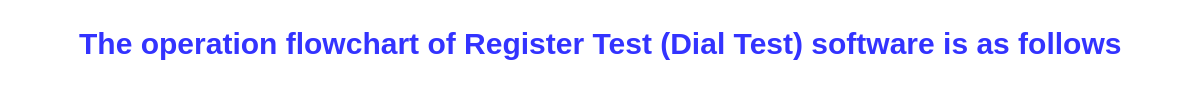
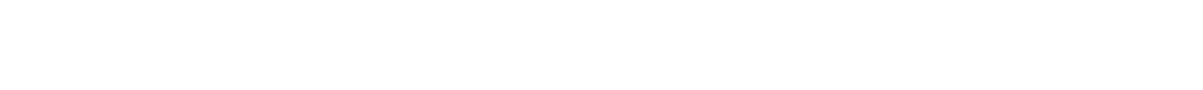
(601, 44) -> none
